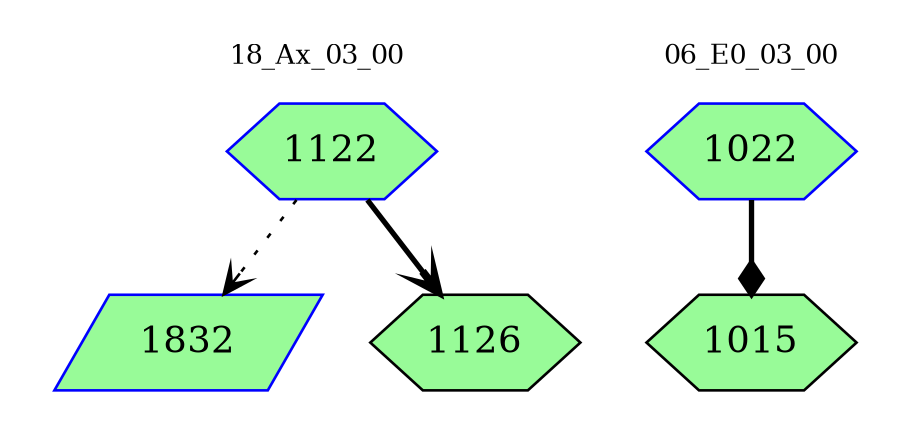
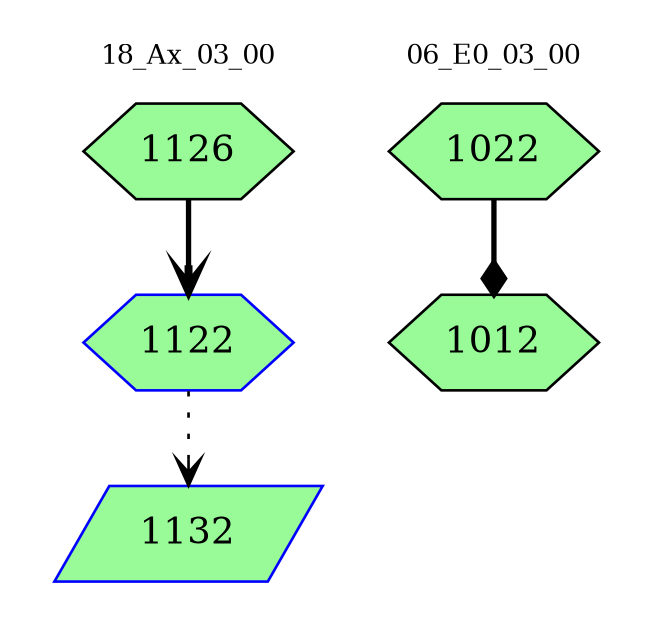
(752, 151) -> (494, 151)
(396, 237) -> (189, 234)
(189, 343) -> (189, 534)
(752, 343) -> (494, 343)
